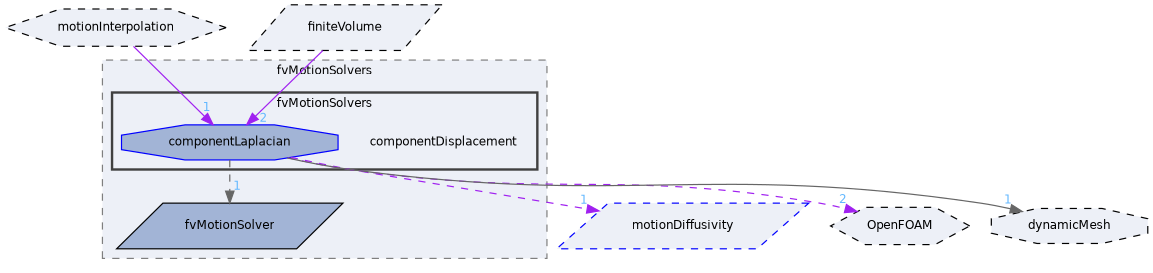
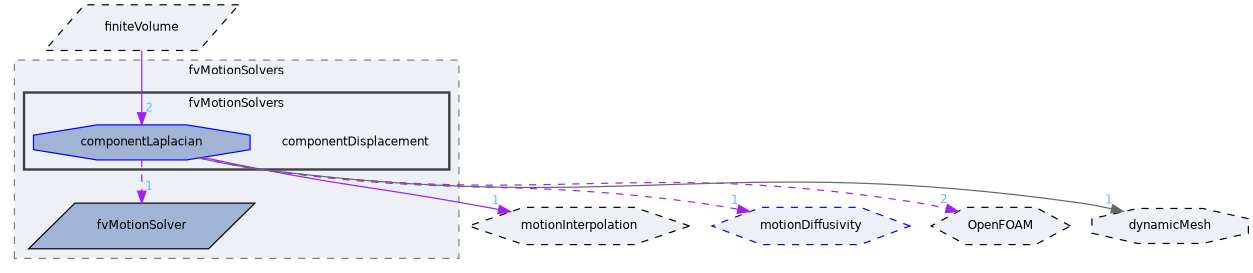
(169, 81) -> (387, 191)
(230, 177) -> (142, 177)
(683, 226) -> (811, 226)
